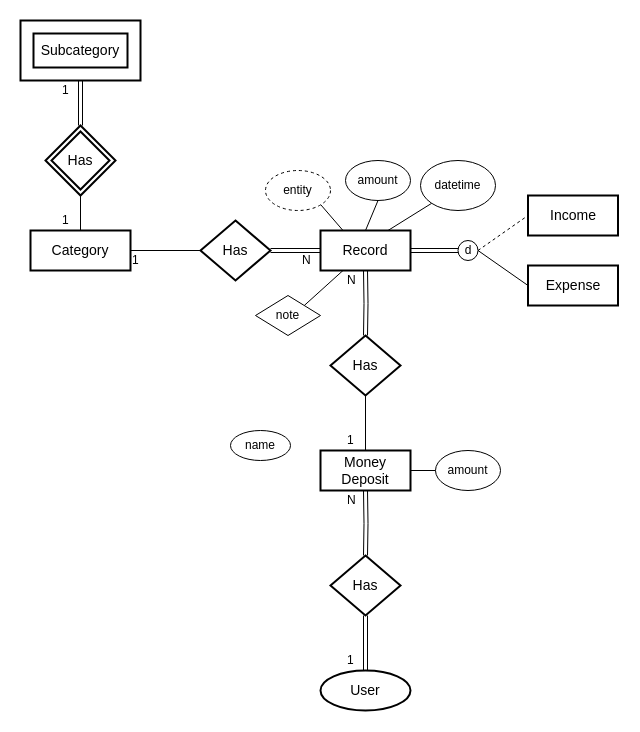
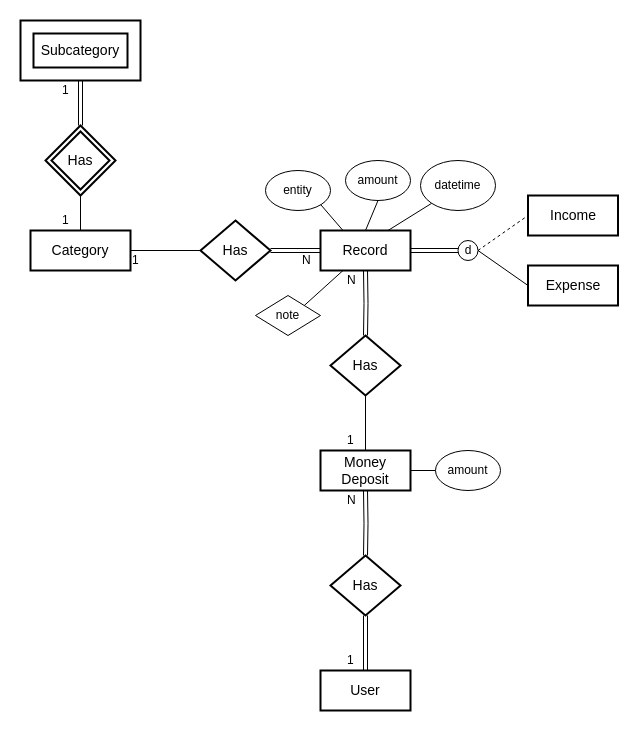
(298, 191) -> (298, 191)
(261, 446) -> none
(366, 691) -> (366, 691)
